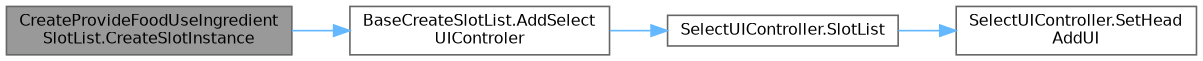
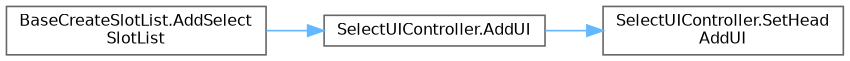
(149, 31) -> none
(480, 31) -> (136, 31)
(783, 31) -> (435, 31)
